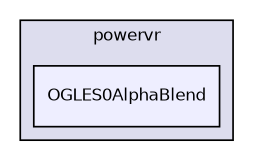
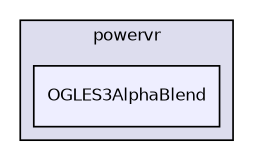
(127, 96) -> (127, 96)
